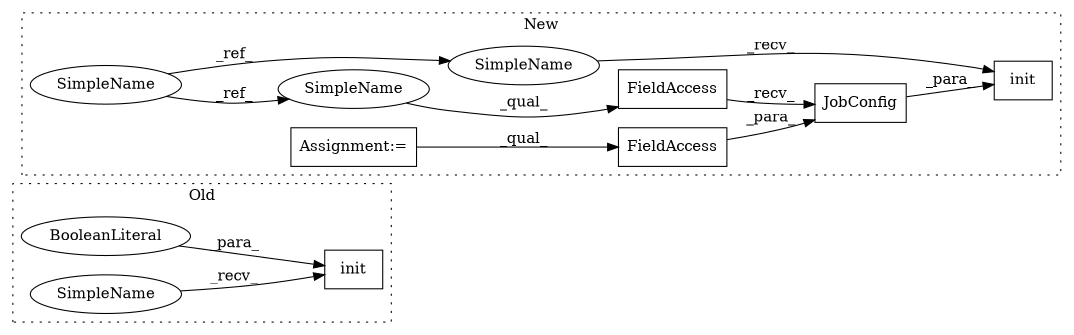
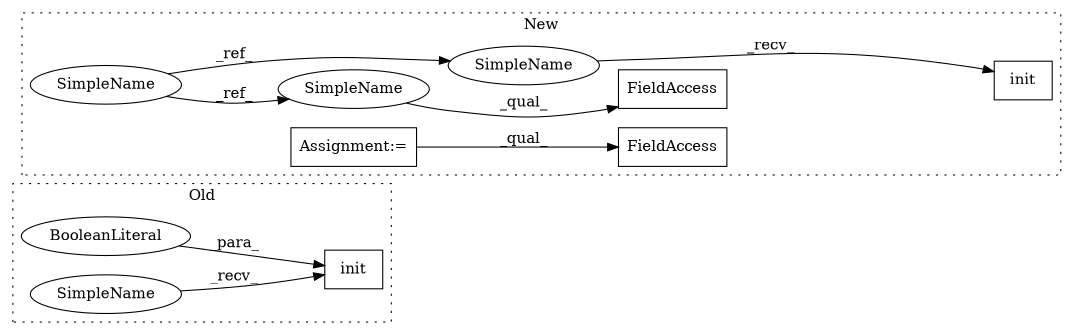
(861, 103) -> none
